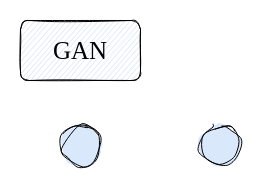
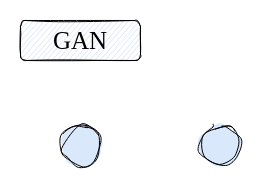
(81, 51) -> (81, 41)
